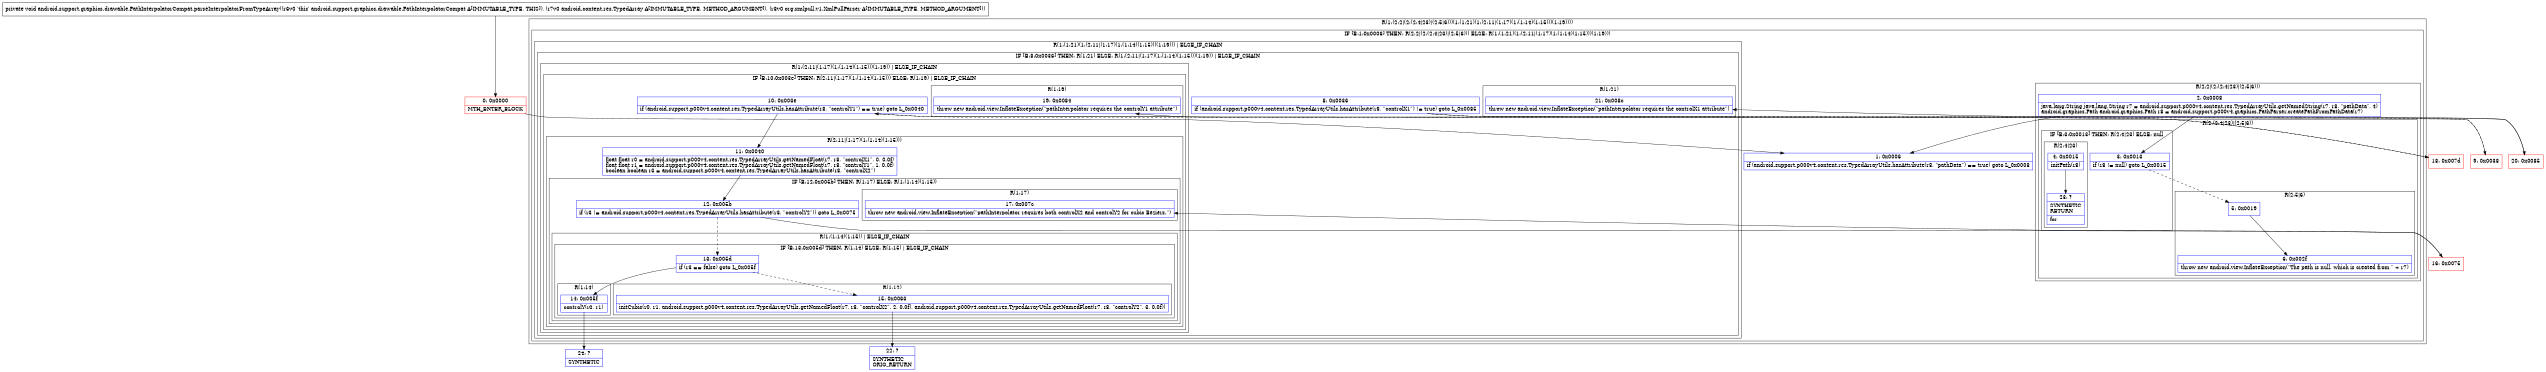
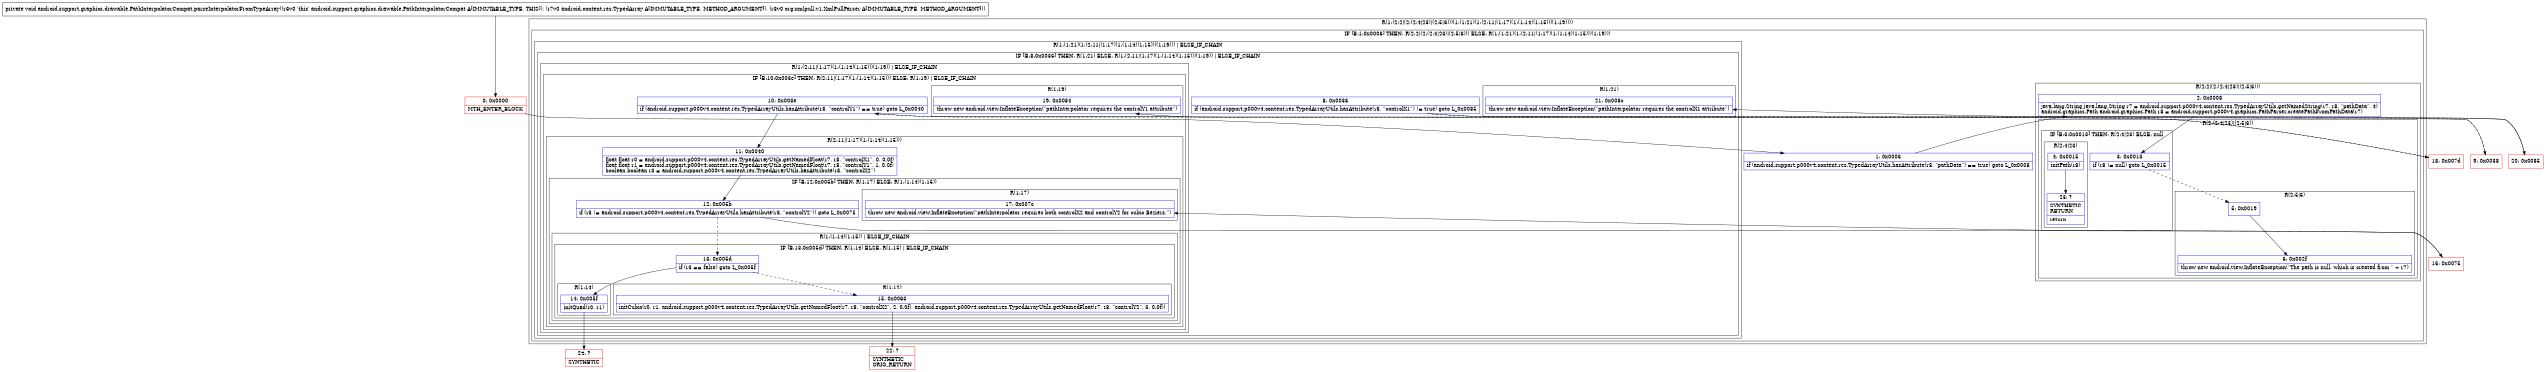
(1986, 131) -> (1988, 132)
(2054, 220) -> (2058, 220)
(584, 308) -> (584, 308)
(584, 358) -> (584, 358)
(892, 358) -> (892, 358)
